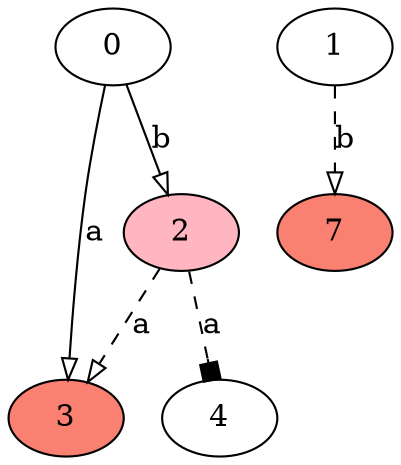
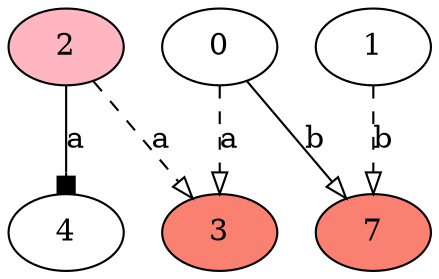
(143, 130) -> (290, 132)
(82, 221) -> (220, 129)
(198, 315) -> (66, 129)
